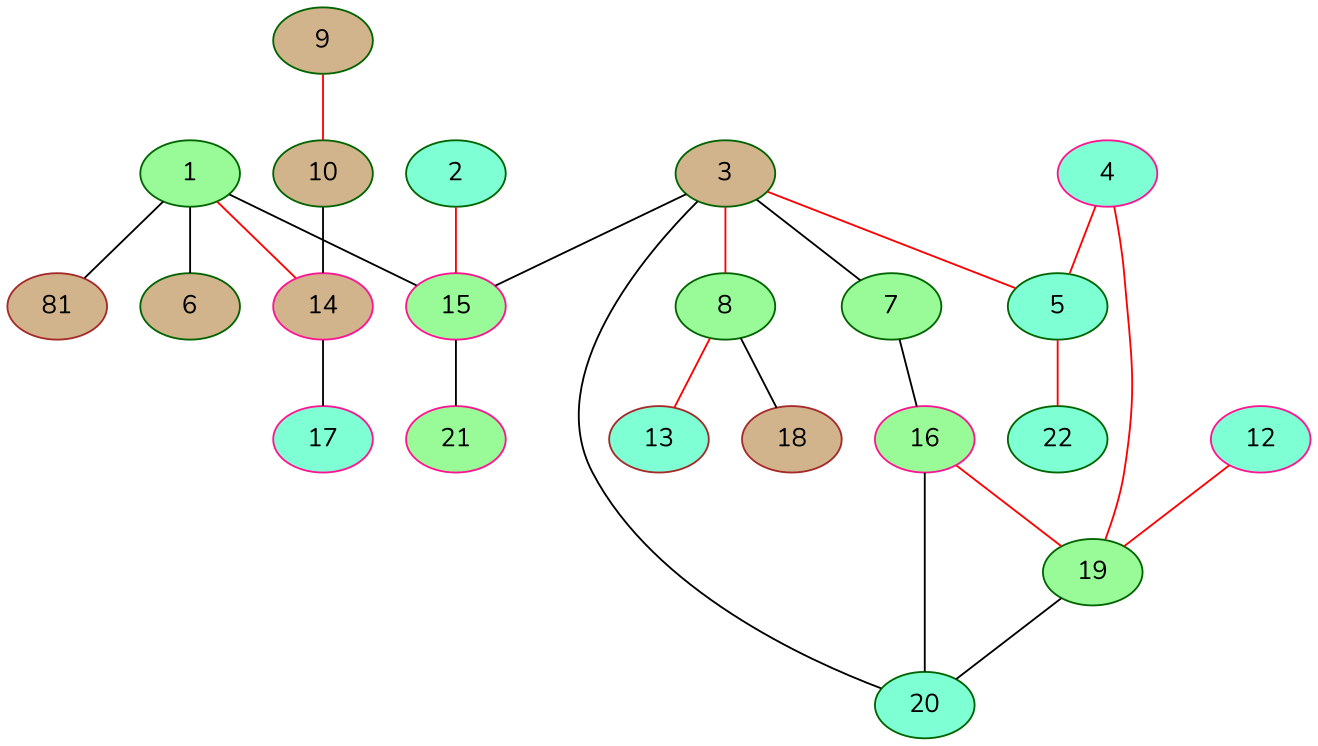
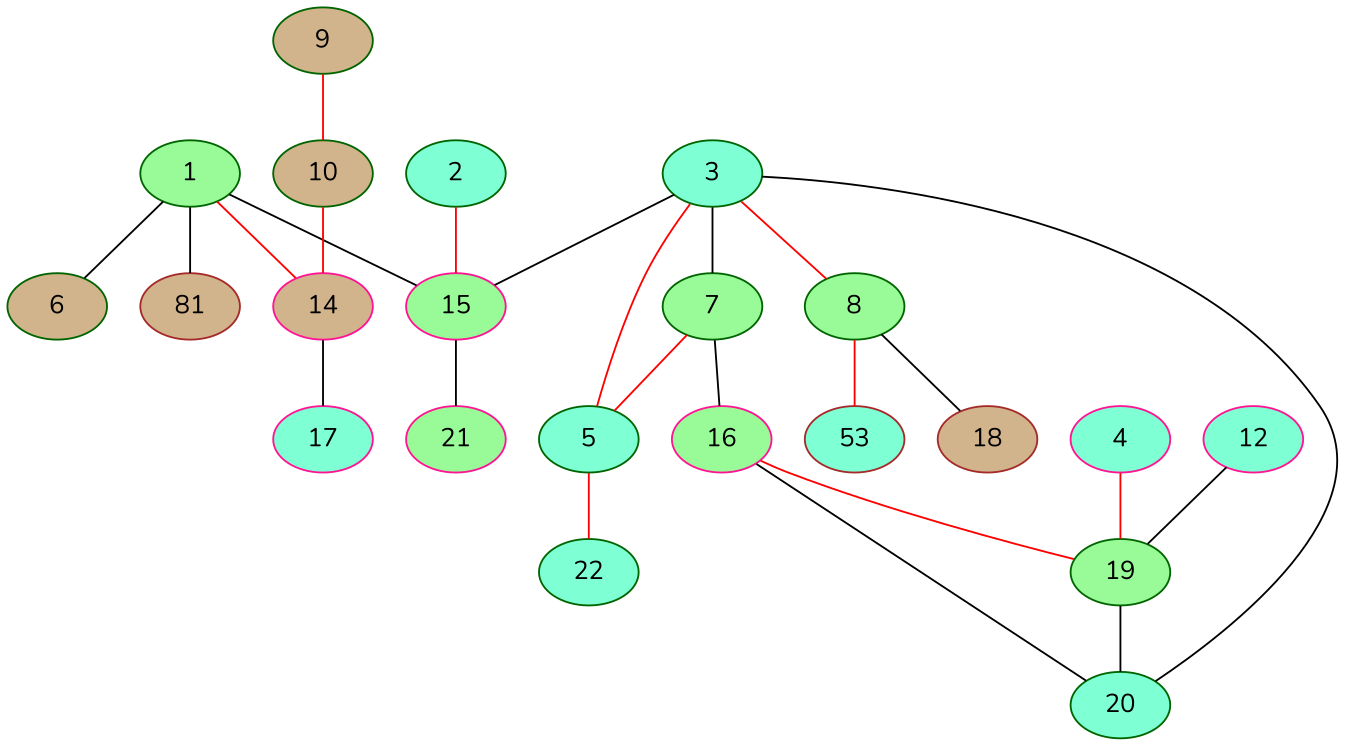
(725, 174) -> (712, 174)
(323, 227) -> (323, 227)
(1083, 240) -> (651, 373)
(659, 439) -> (855, 439)
(1177, 506) -> (1187, 506)
